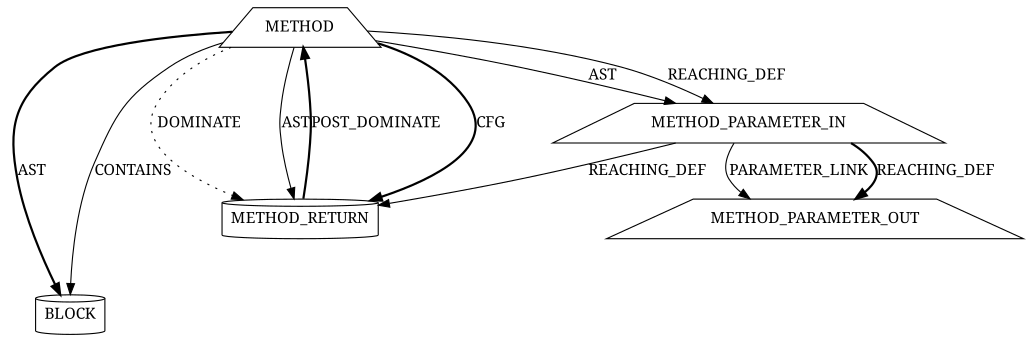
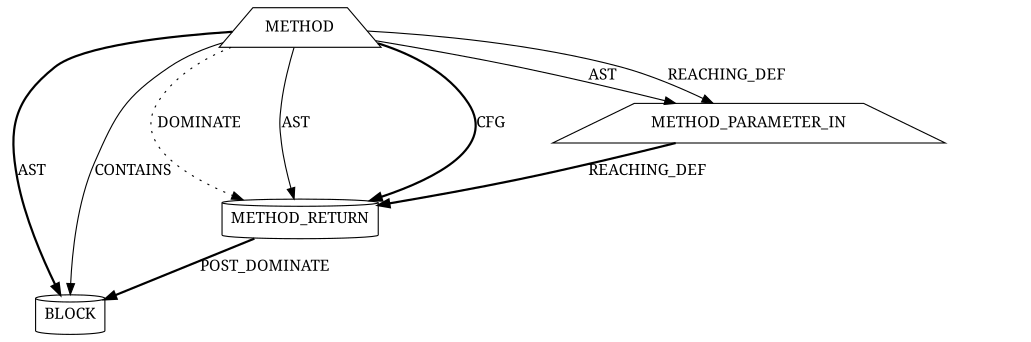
(311, 129) -> (185, 267)
(533, 176) -> (533, 176)
(815, 219) -> none
